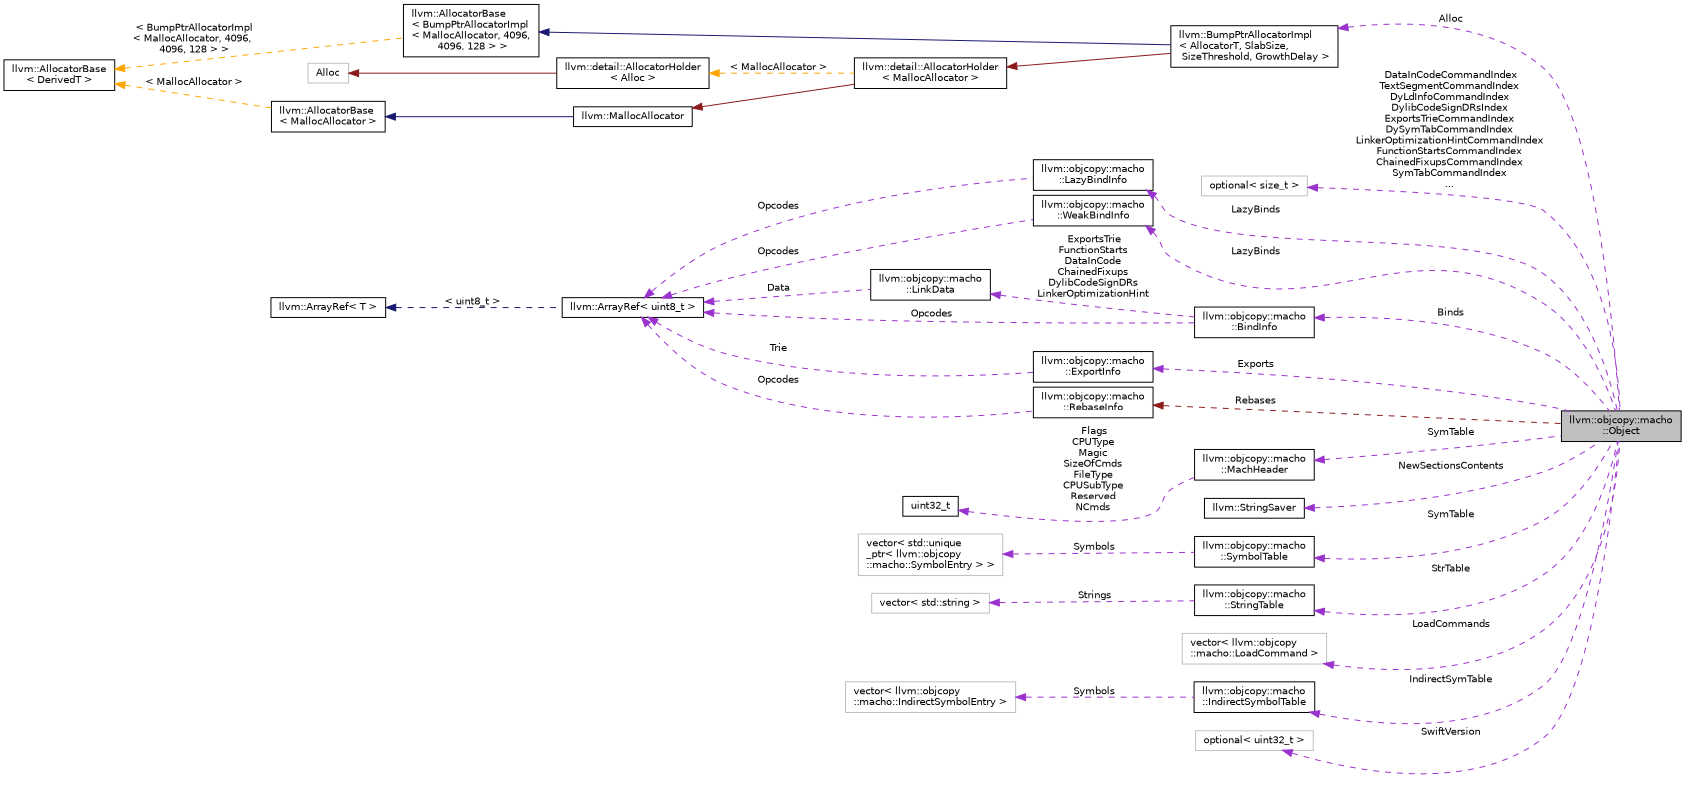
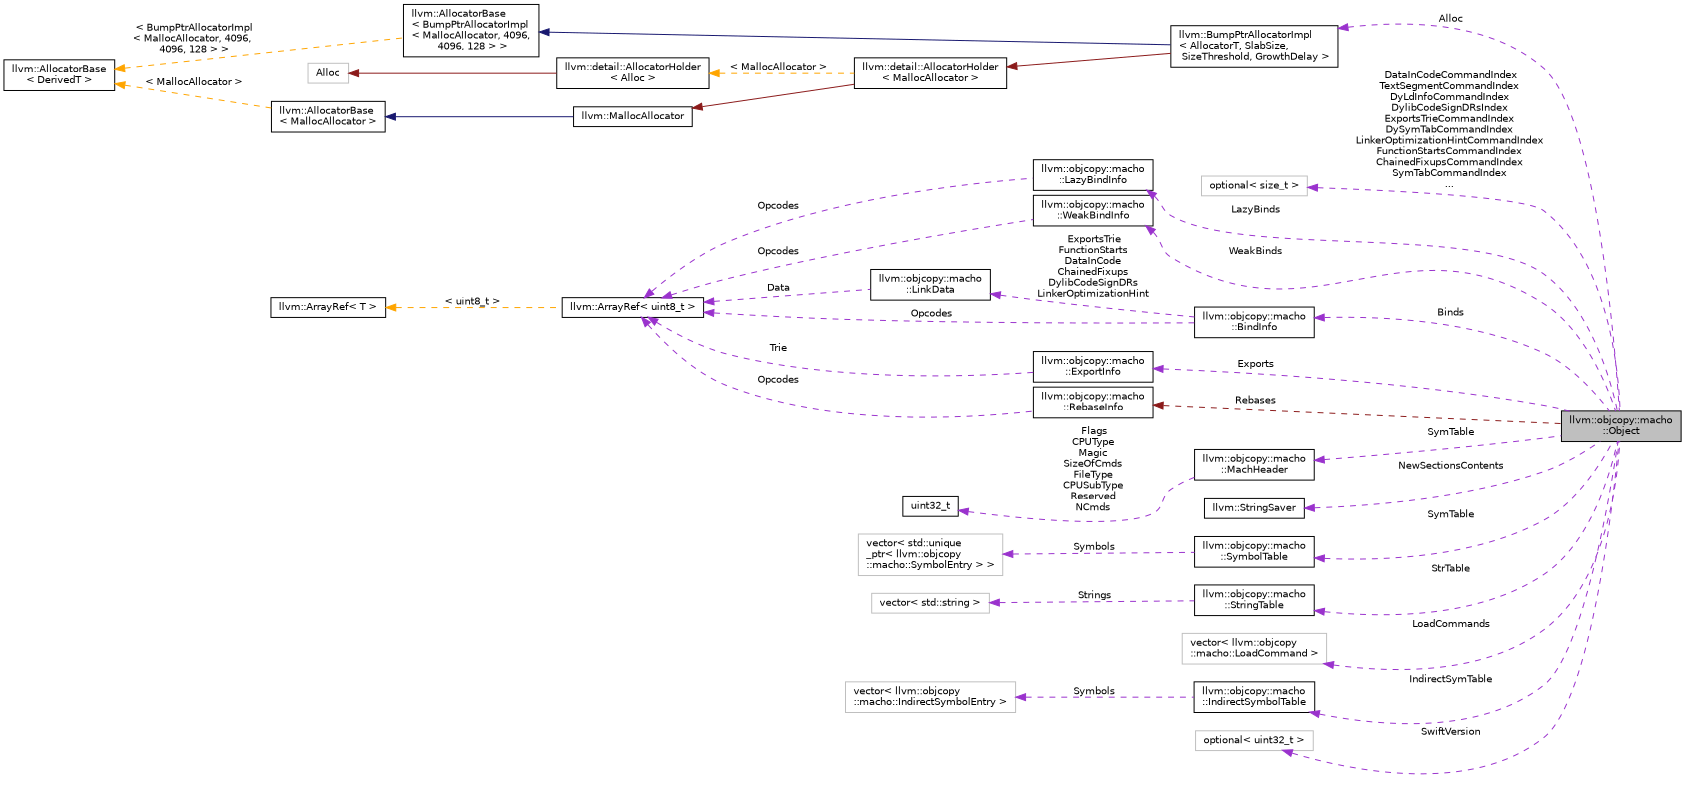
(1254, 252) -> (1254, 252)
(479, 308) -> (479, 308)
